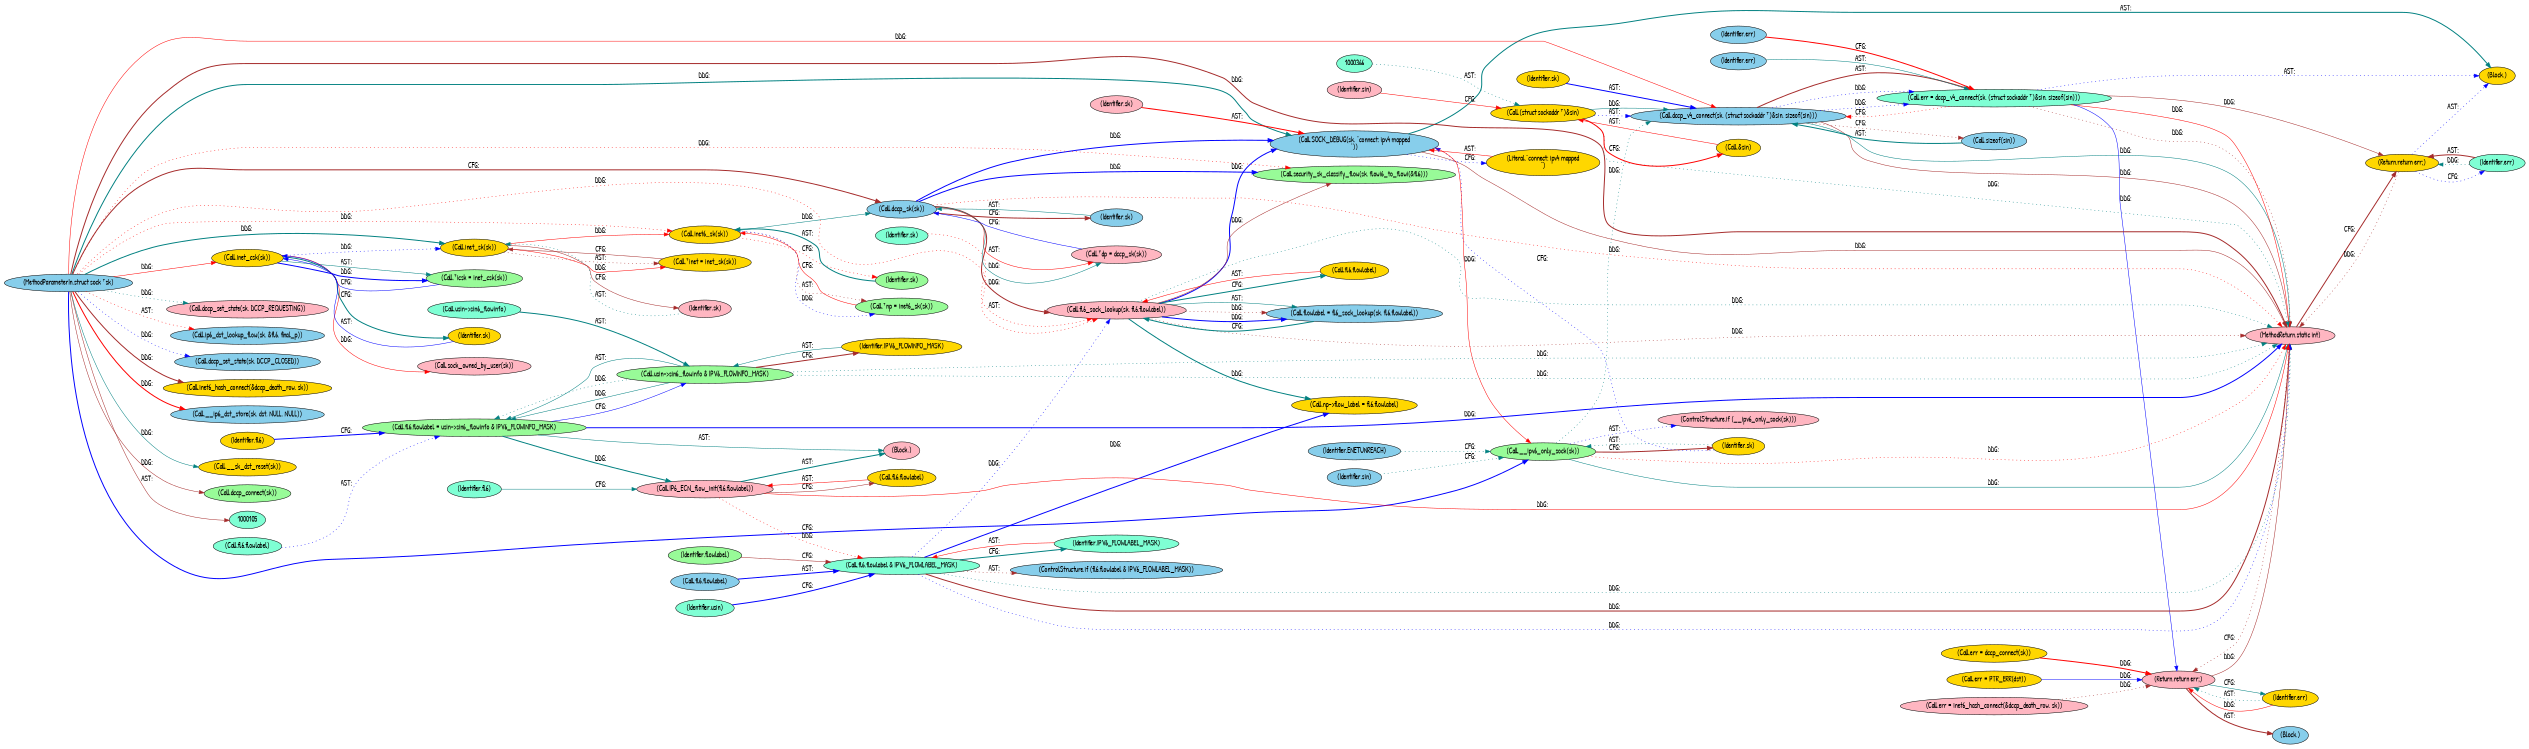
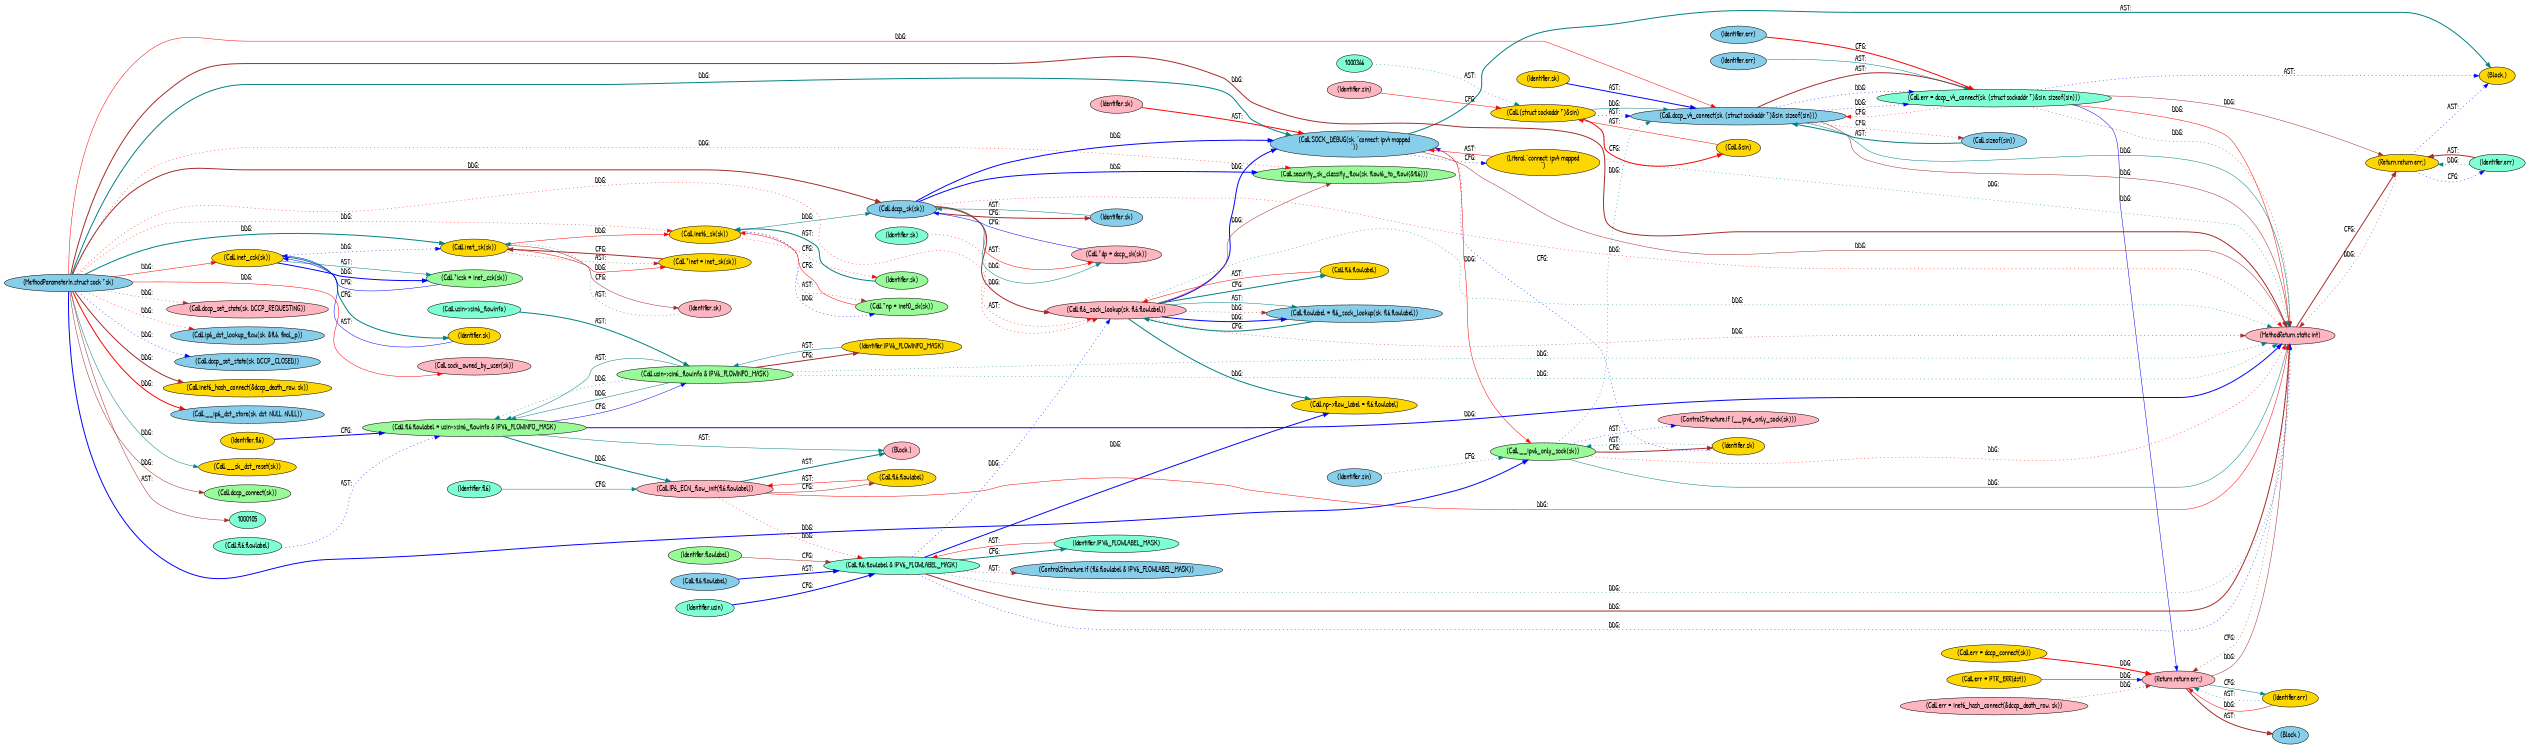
(474, 166) -> (474, 166)
(588, 253) -> (588, 253)
(143, 297) -> (143, 297)
(902, 307) -> (902, 307)
(148, 311) -> (148, 311)
(334, 327) -> (315, 290)
(1354, 451) -> none
(808, 528) -> (808, 528)
